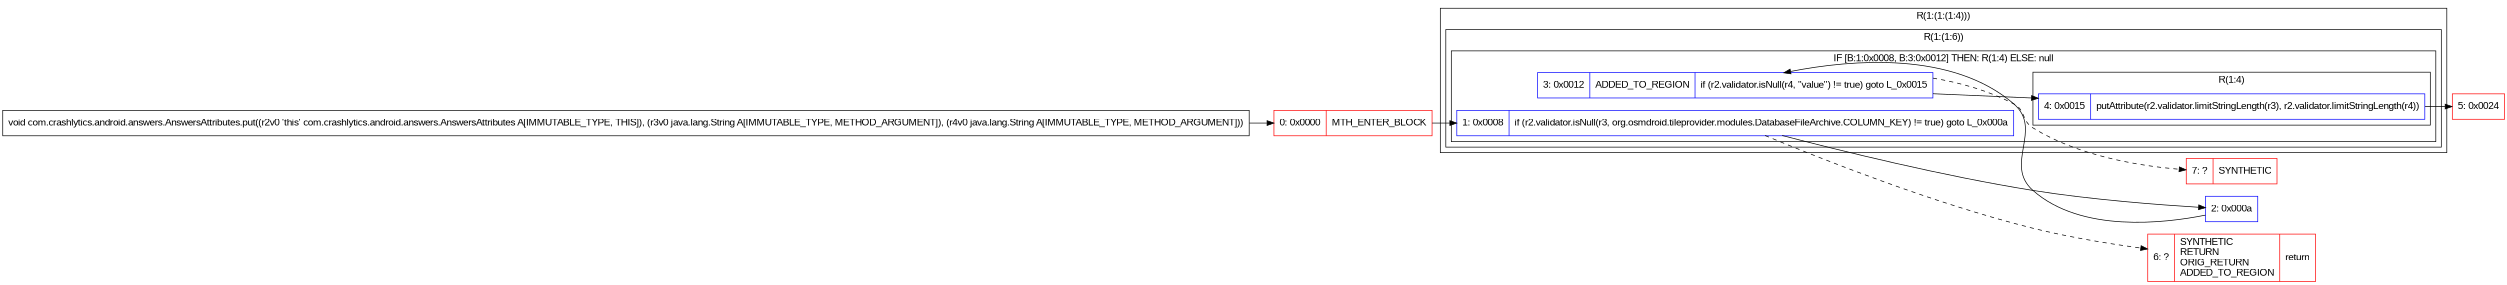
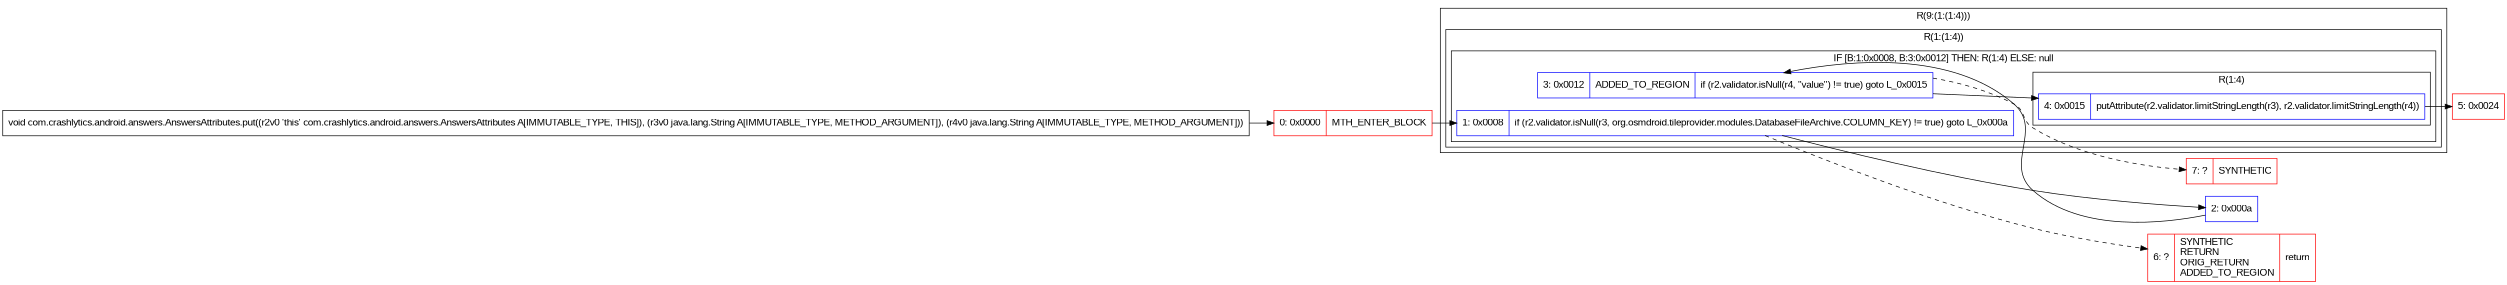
(1944, 16) -> (1944, 16)
(1944, 37) -> (1944, 37)
